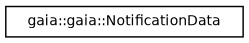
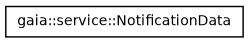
(124, 22) -> (124, 22)
